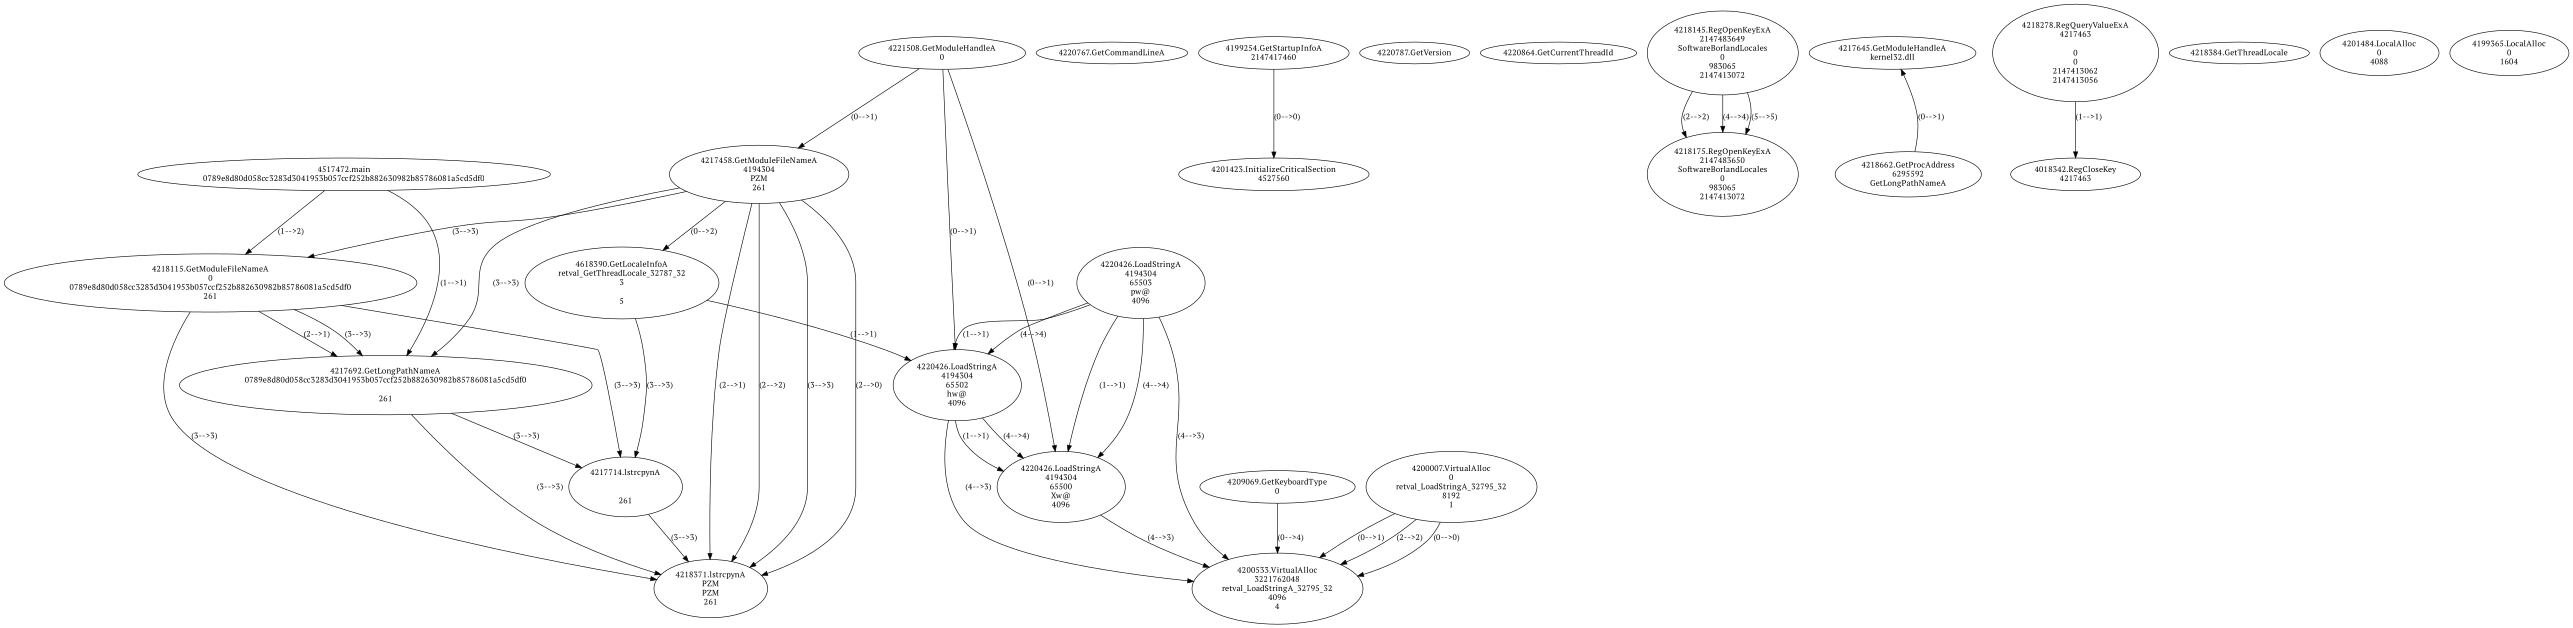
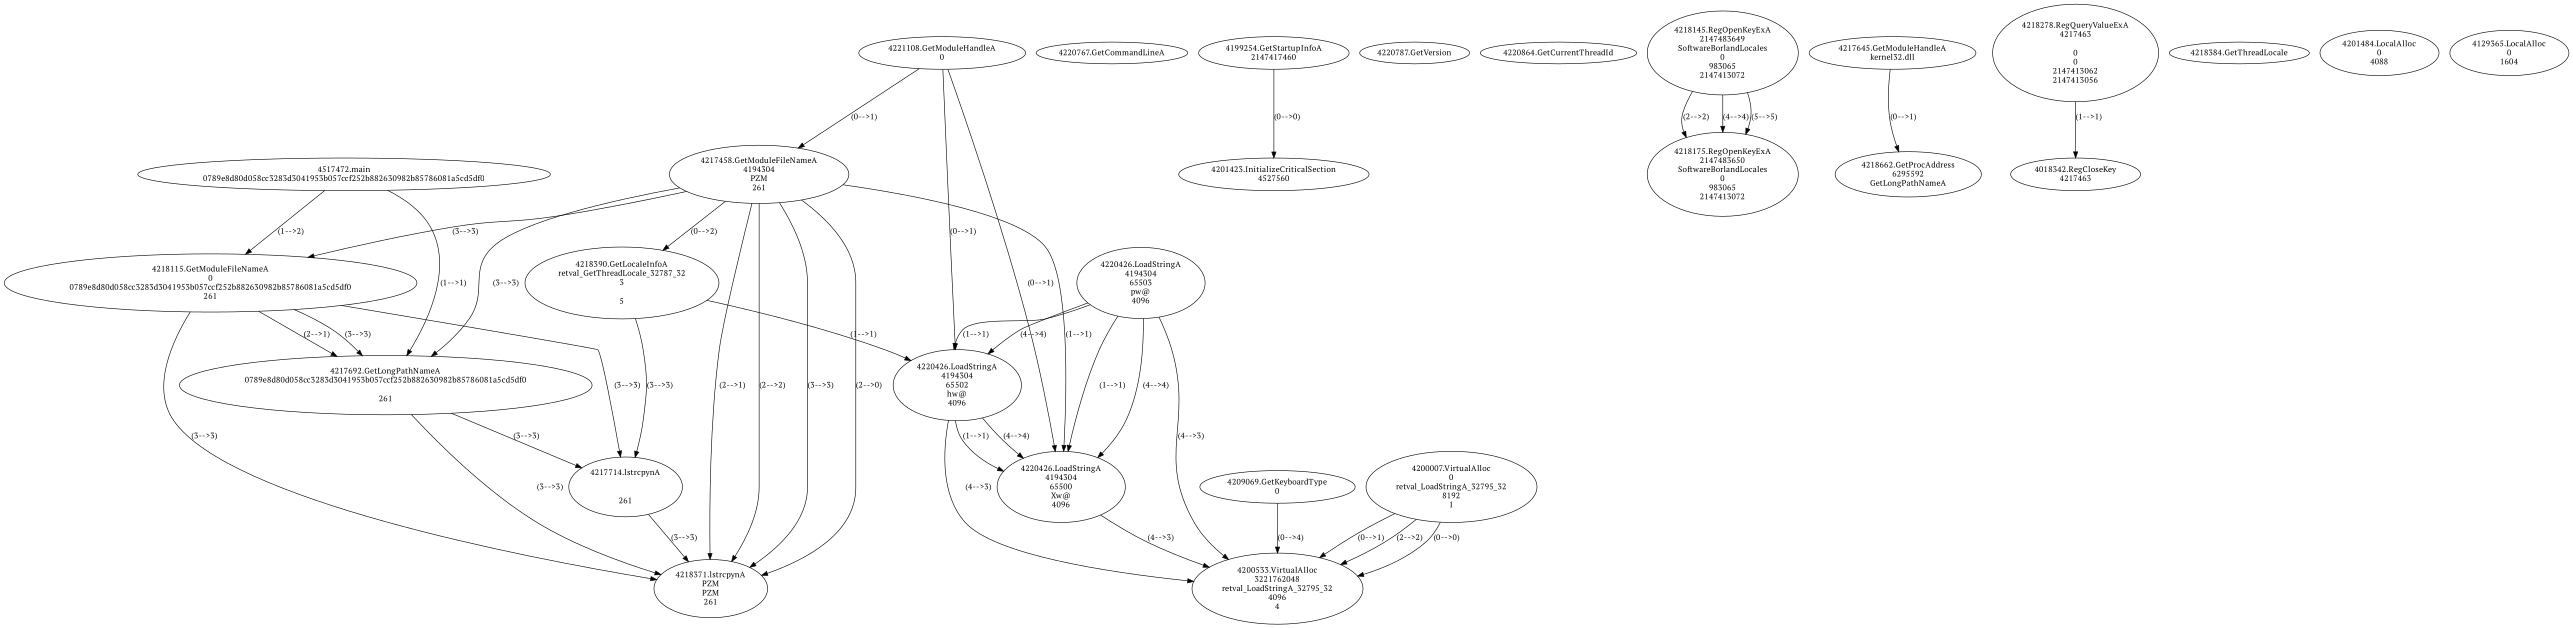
(942, 53) -> (942, 53)
(2509, 53) -> (2509, 53)
(1917, 112) -> (1889, 108)
none -> (1040, 243)
(622, 283) -> (622, 283)
